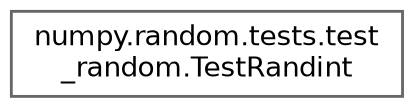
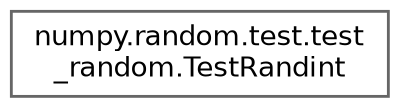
(207, 54) -> (200, 54)
